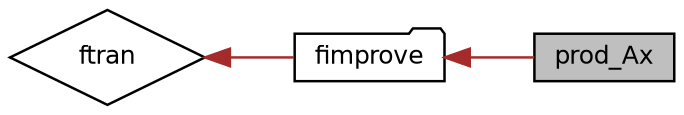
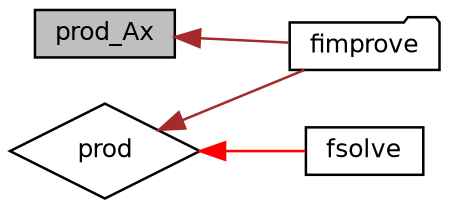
(107, 57) -> (105, 151)
(502, 57) -> (245, 40)
none -> (365, 151)
